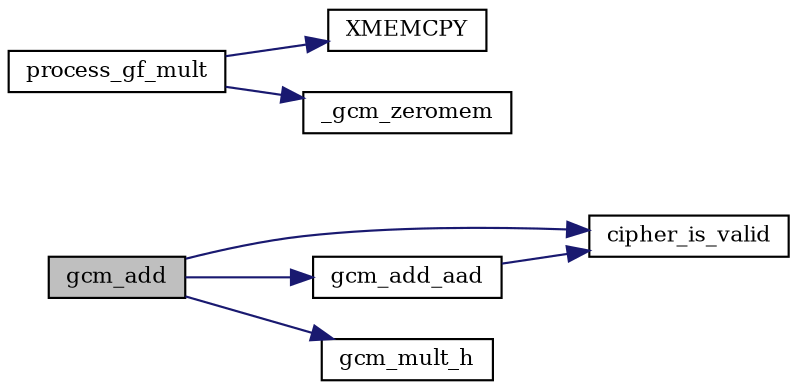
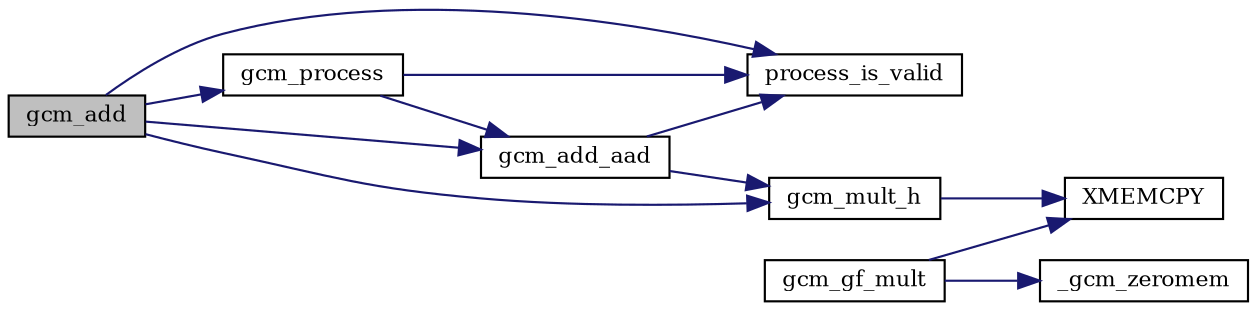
(117, 72) -> (855, 281)
none -> (313, 75)
none -> (708, 177)
none -> (991, 198)
(689, 236) -> (855, 75)
